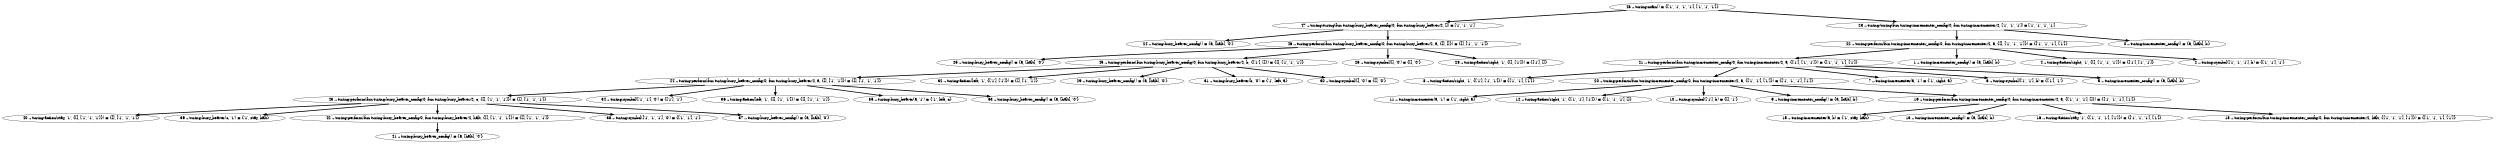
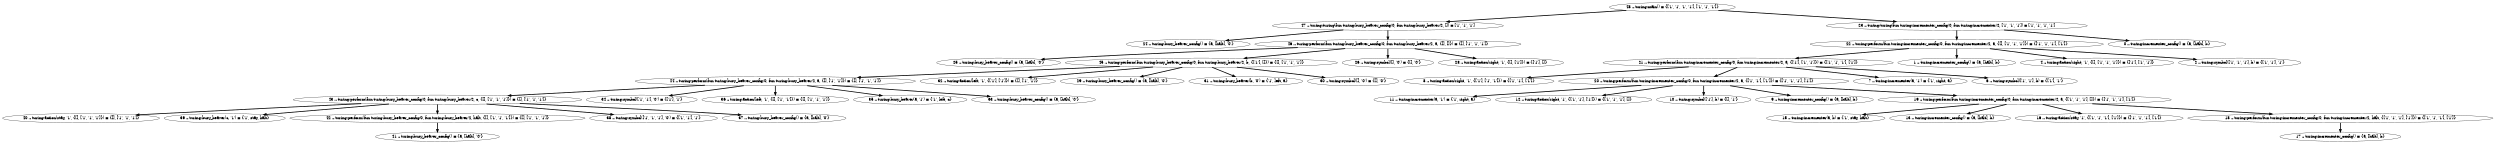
(2141, 81) -> none
none -> (2340, 137)
